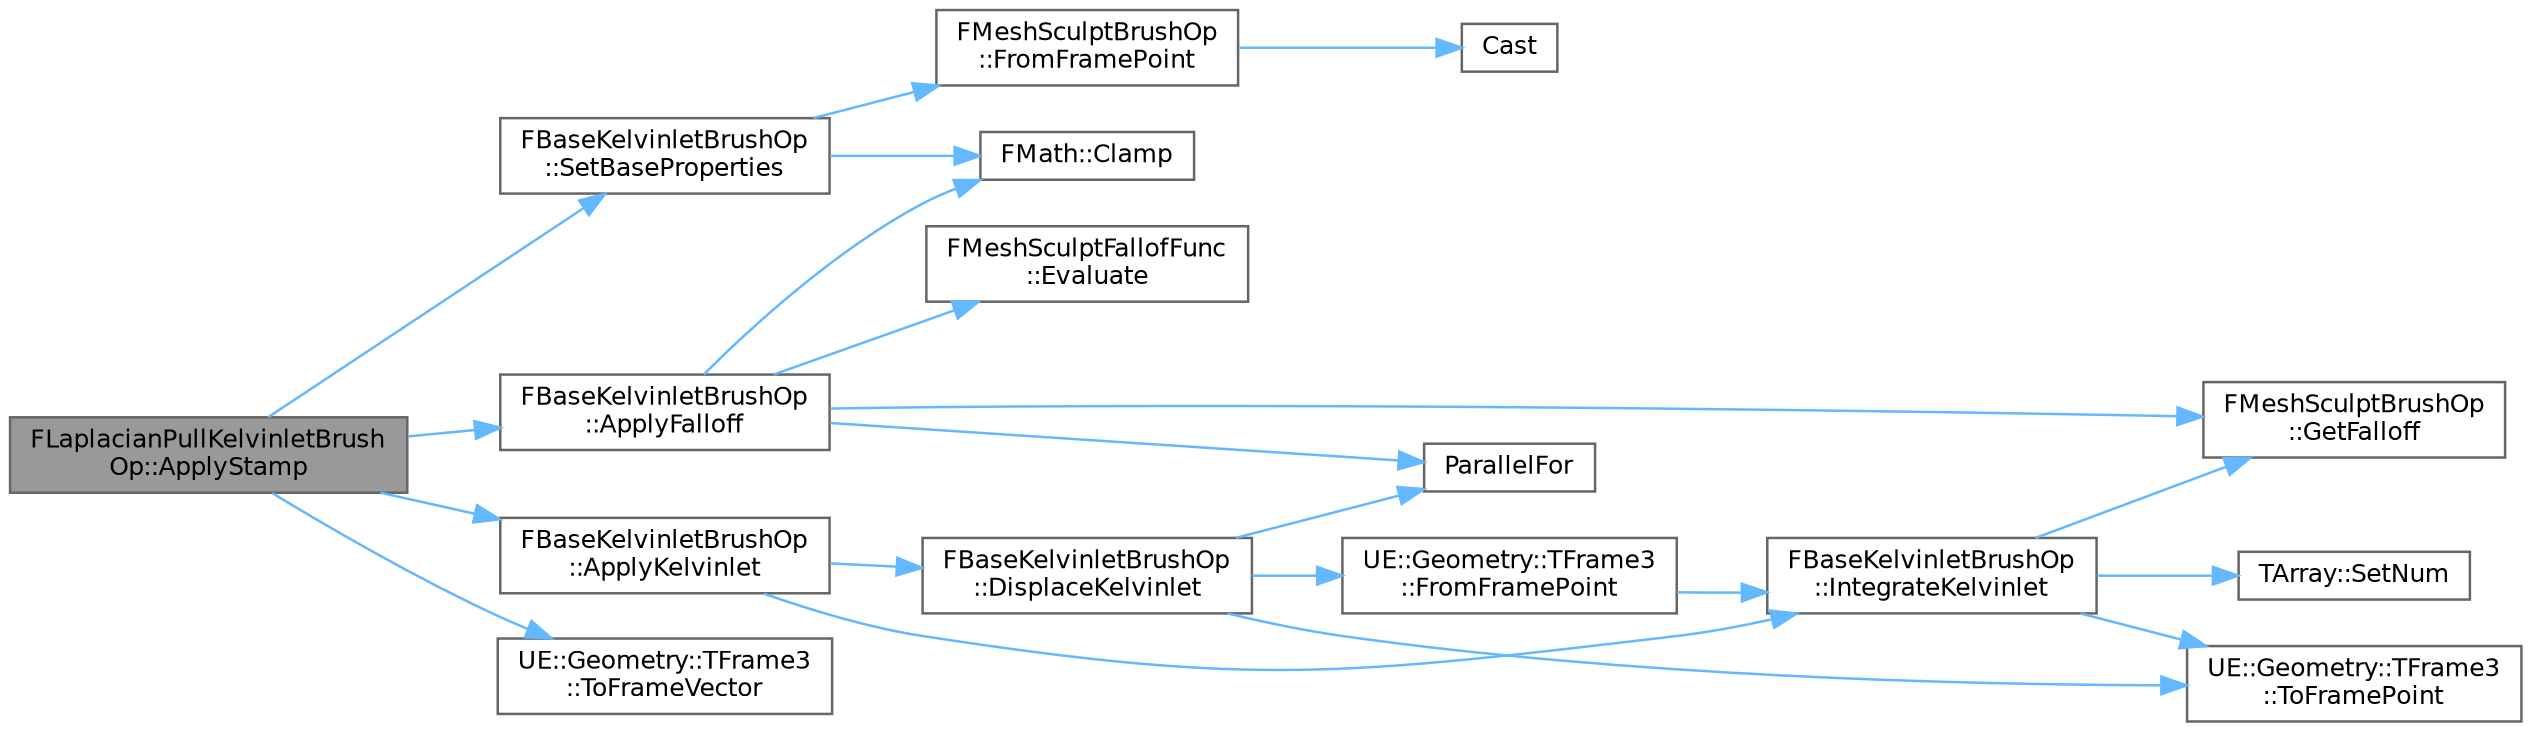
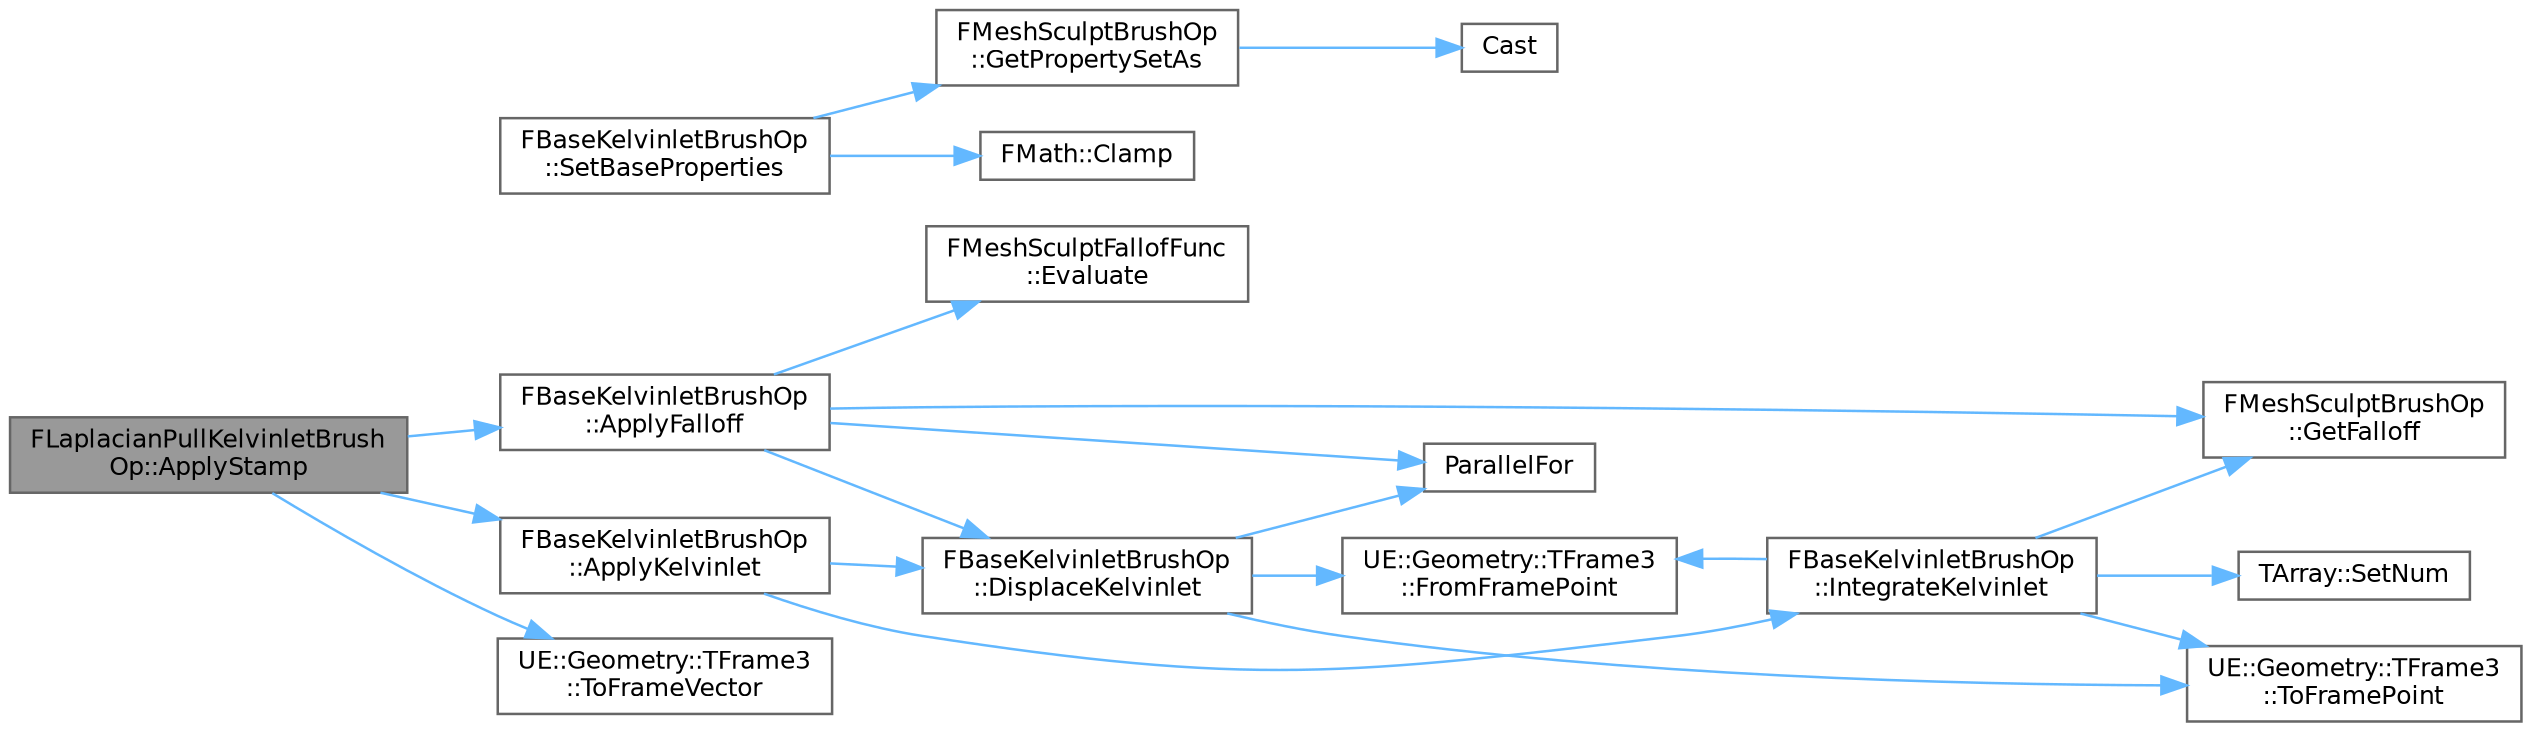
(1087, 48) -> (1087, 48)
(822, 270) -> (864, 489)
(426, 313) -> none
(1709, 593) -> (1735, 559)
